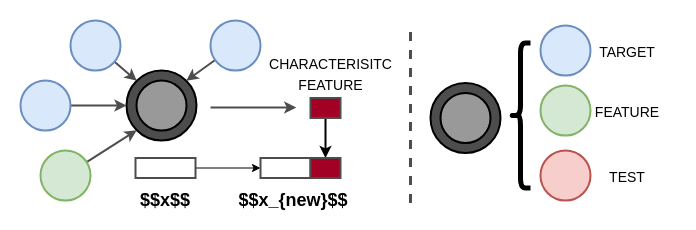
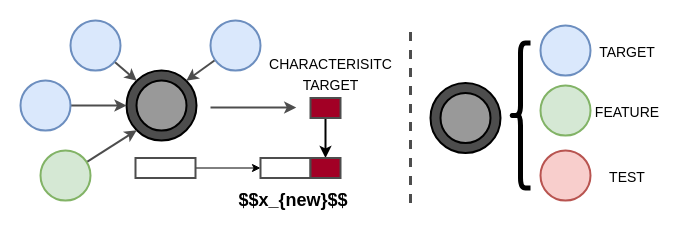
(331, 74) -> (331, 74)
(166, 198) -> none
